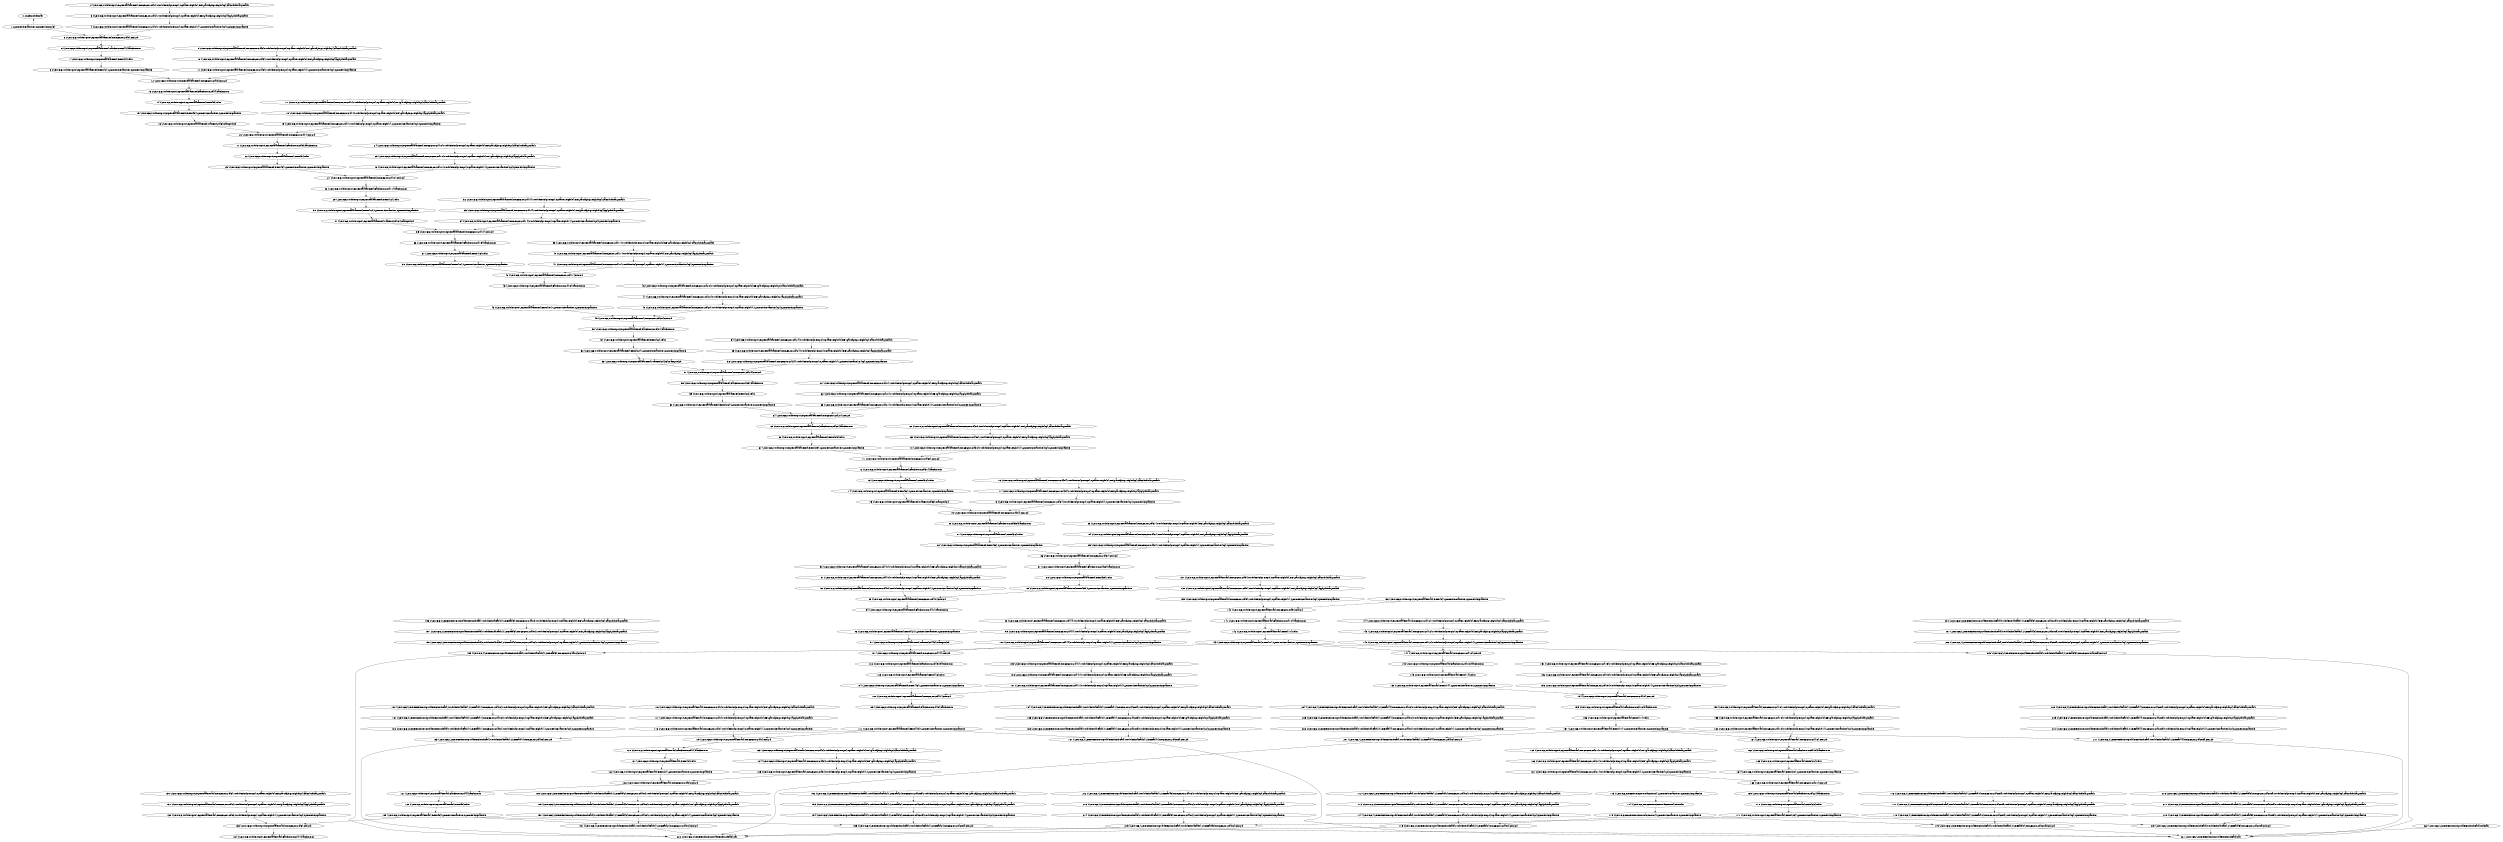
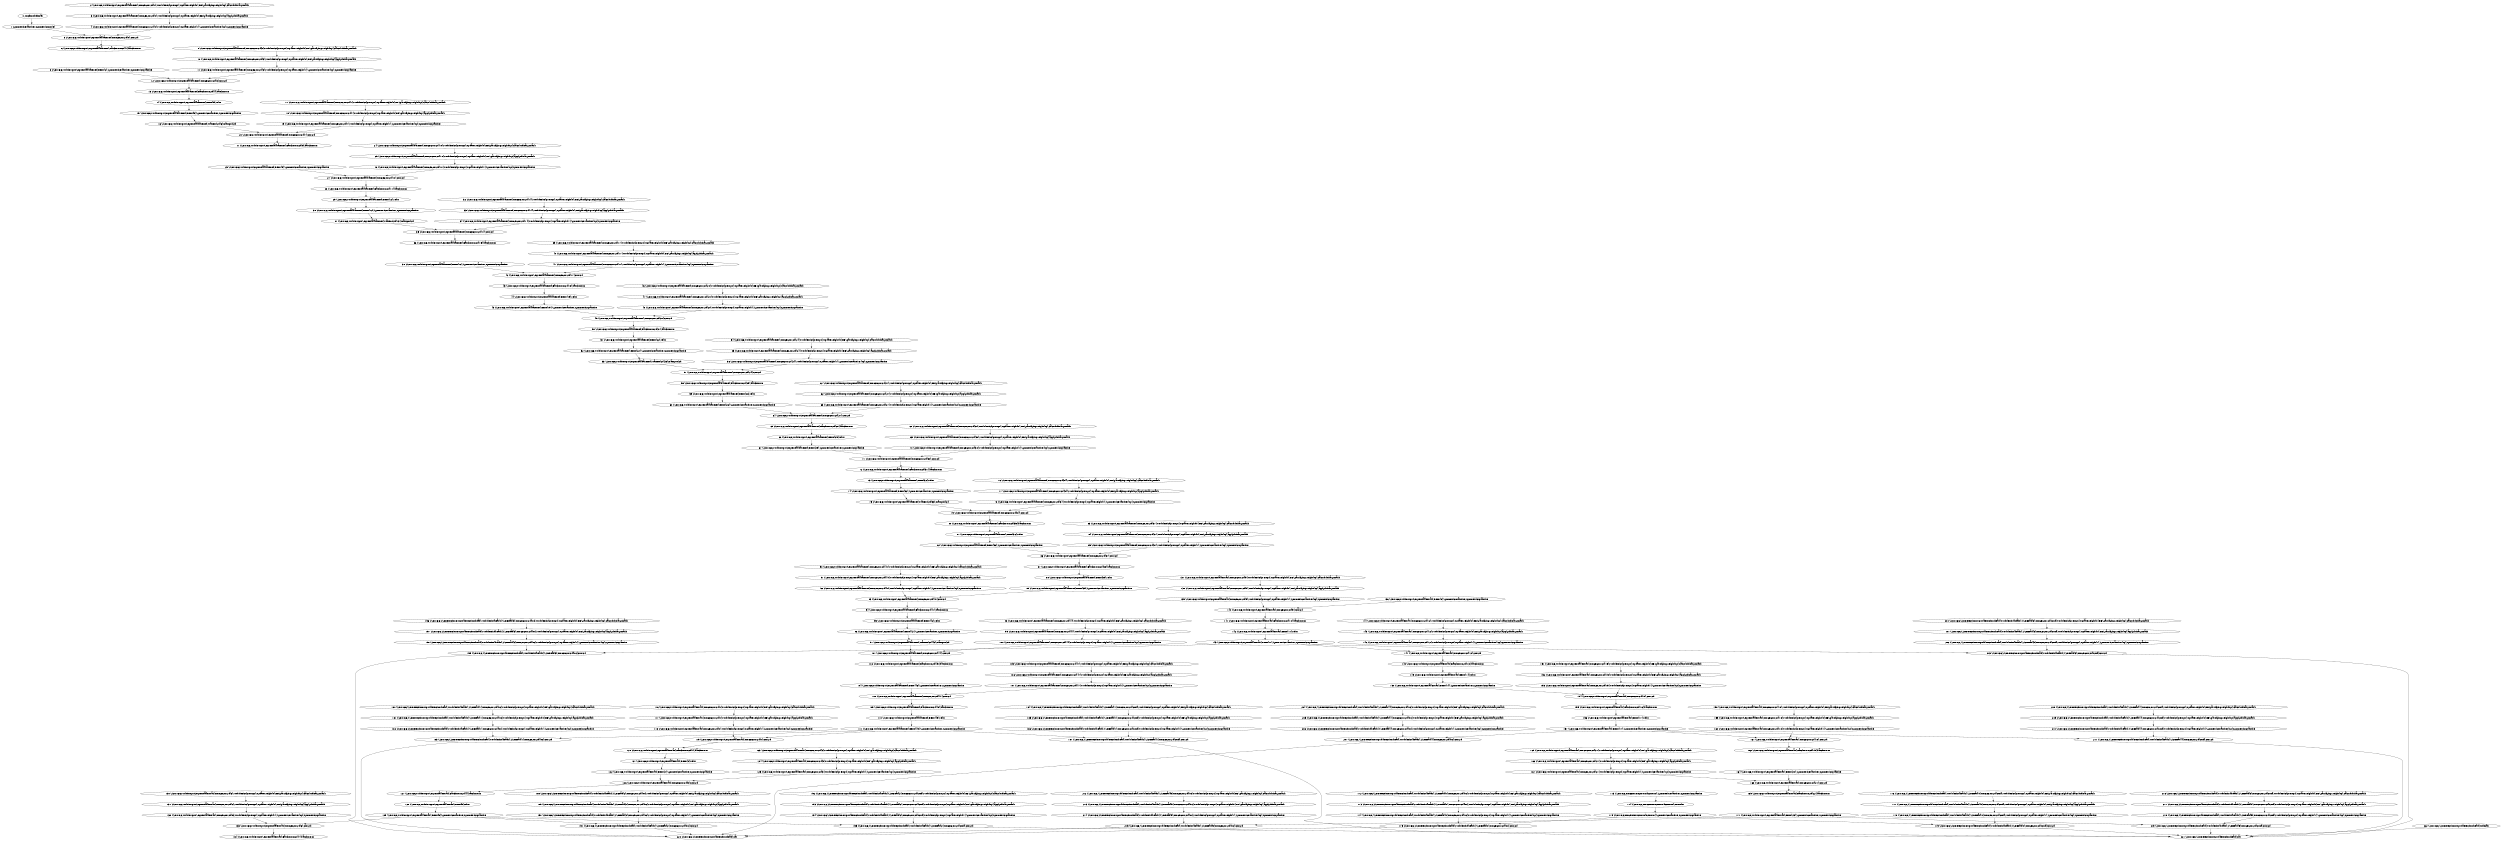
(34, 22) -> (32, 21)
(101, 59) -> none
(277, 156) -> none
(455, 254) -> none
none -> (544, 297)
none -> (907, 621)
(911, 675) -> none
none -> (912, 718)
(1789, 761) -> none
(1789, 804) -> none
